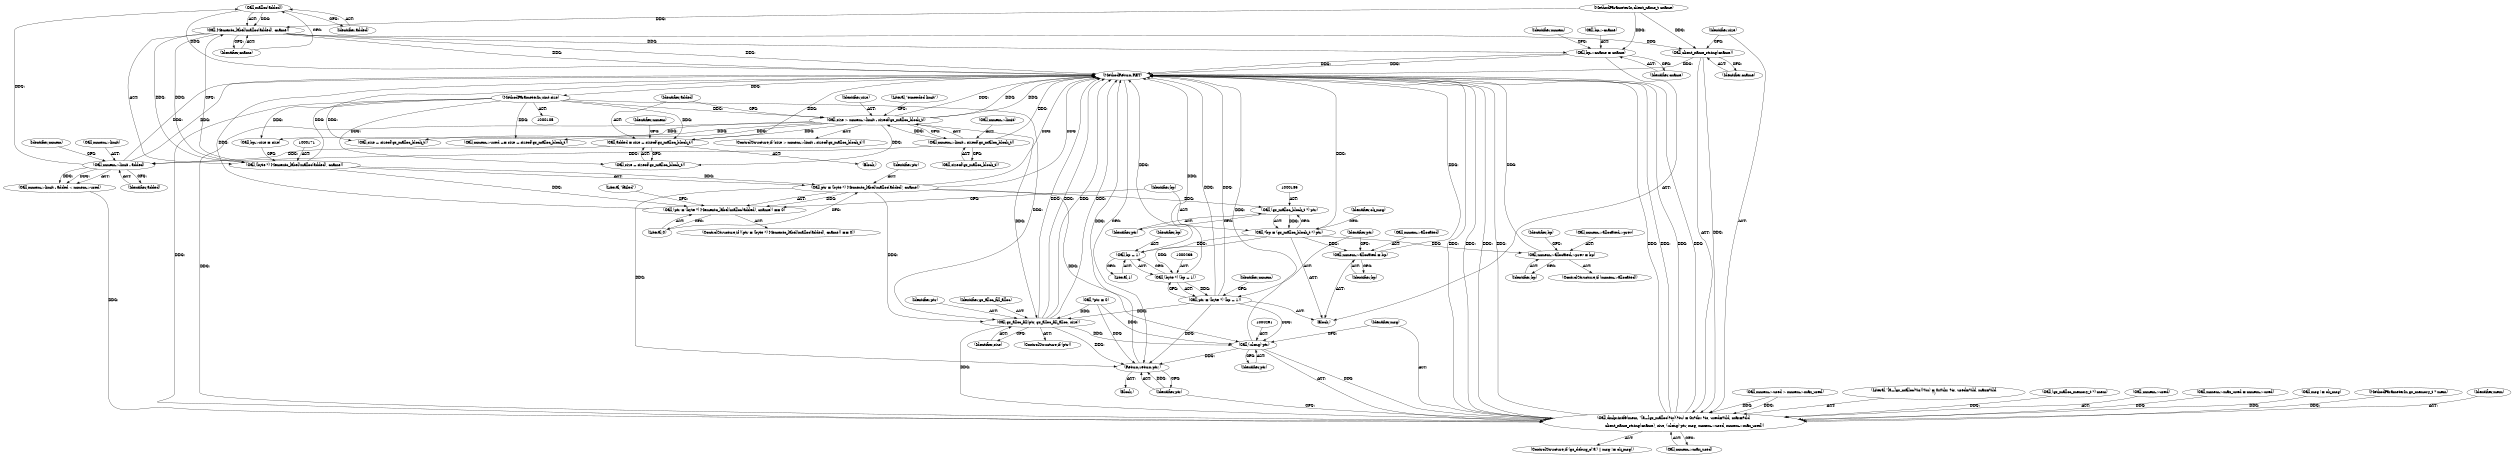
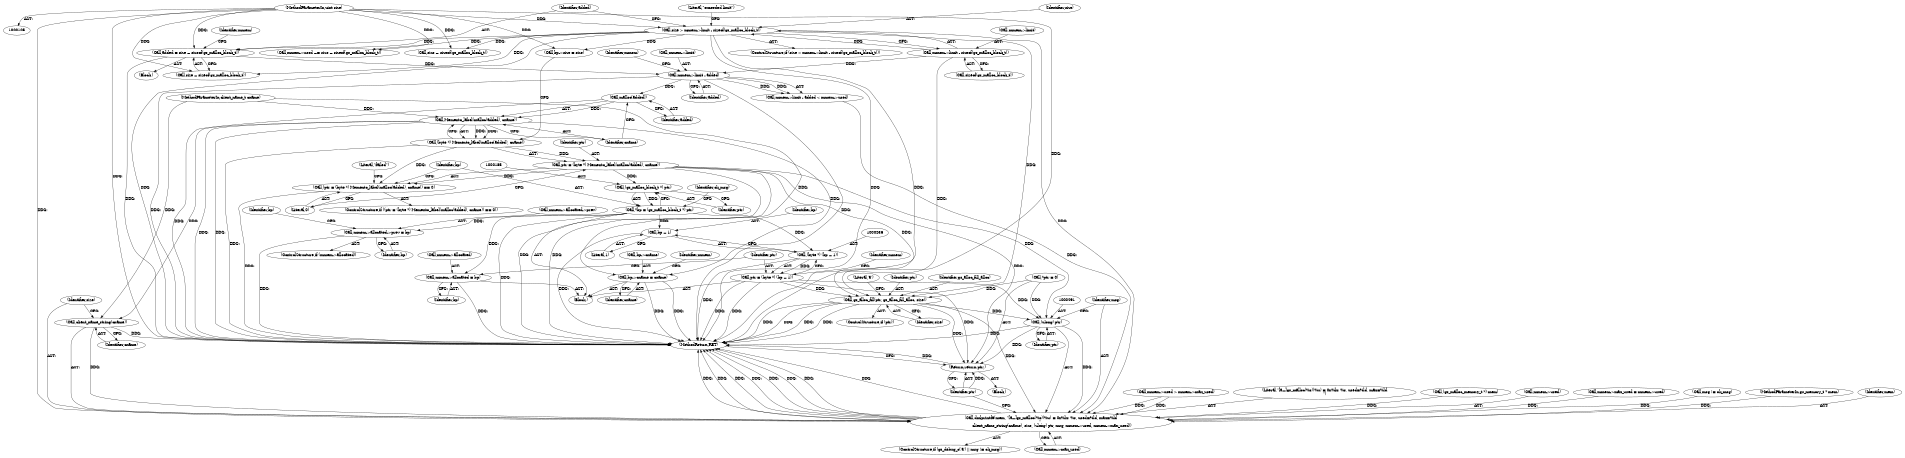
(830, 82) -> (150, 329)
(307, 143) -> none
none -> (863, 278)
(1118, 334) -> (1008, 323)
